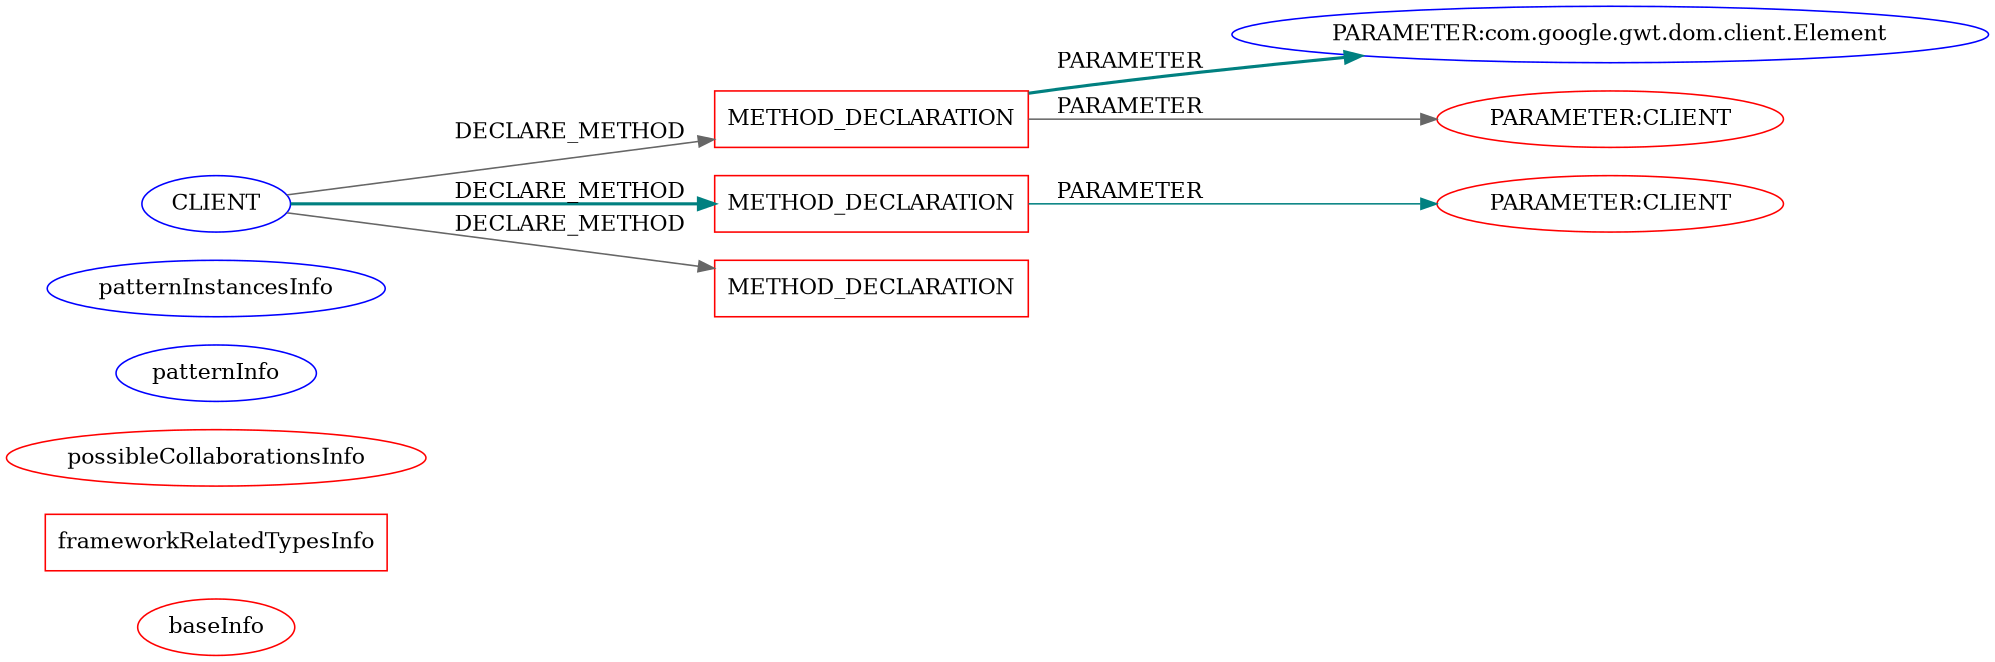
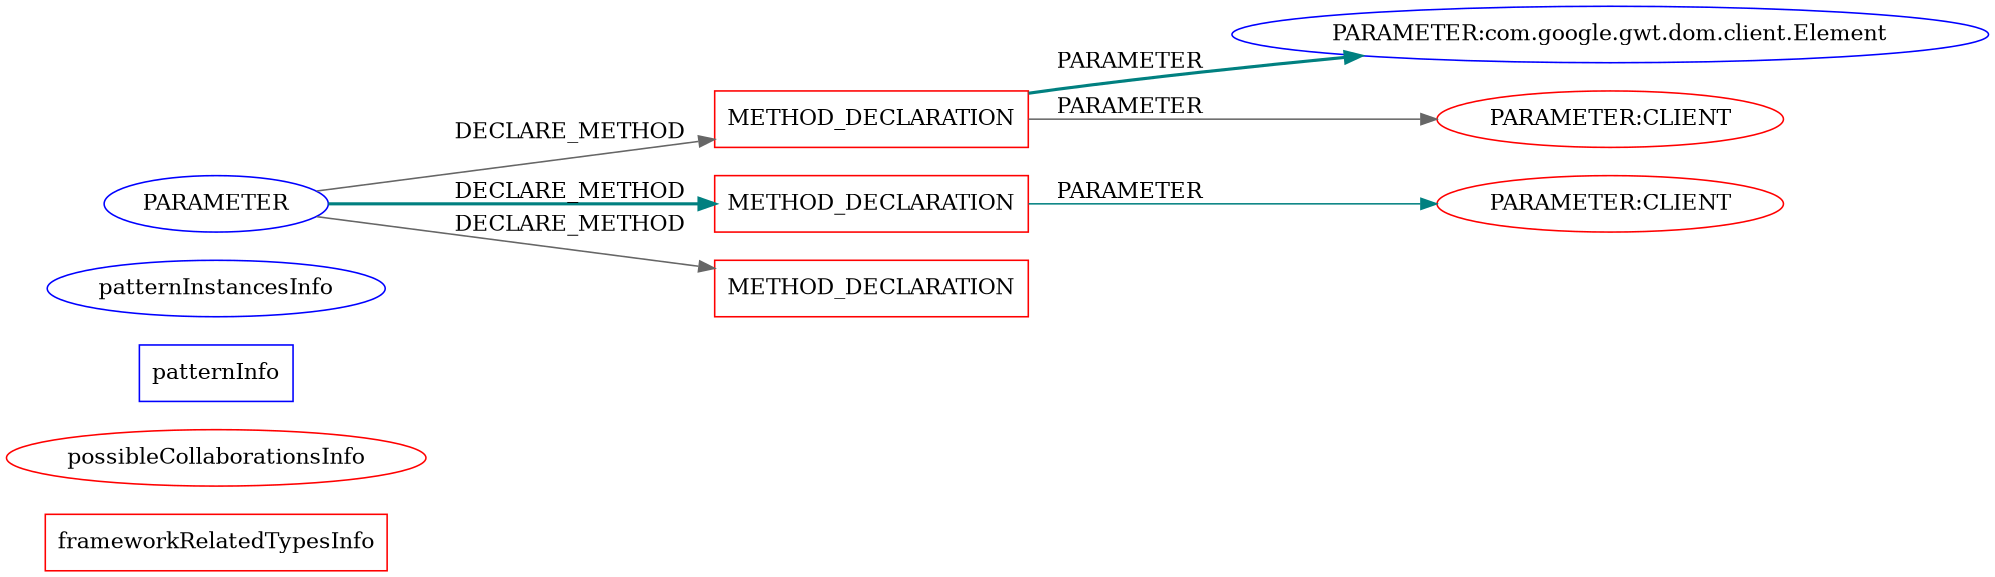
(216, 204) -> (216, 204)
(216, 373) -> (216, 373)
(216, 627) -> none
